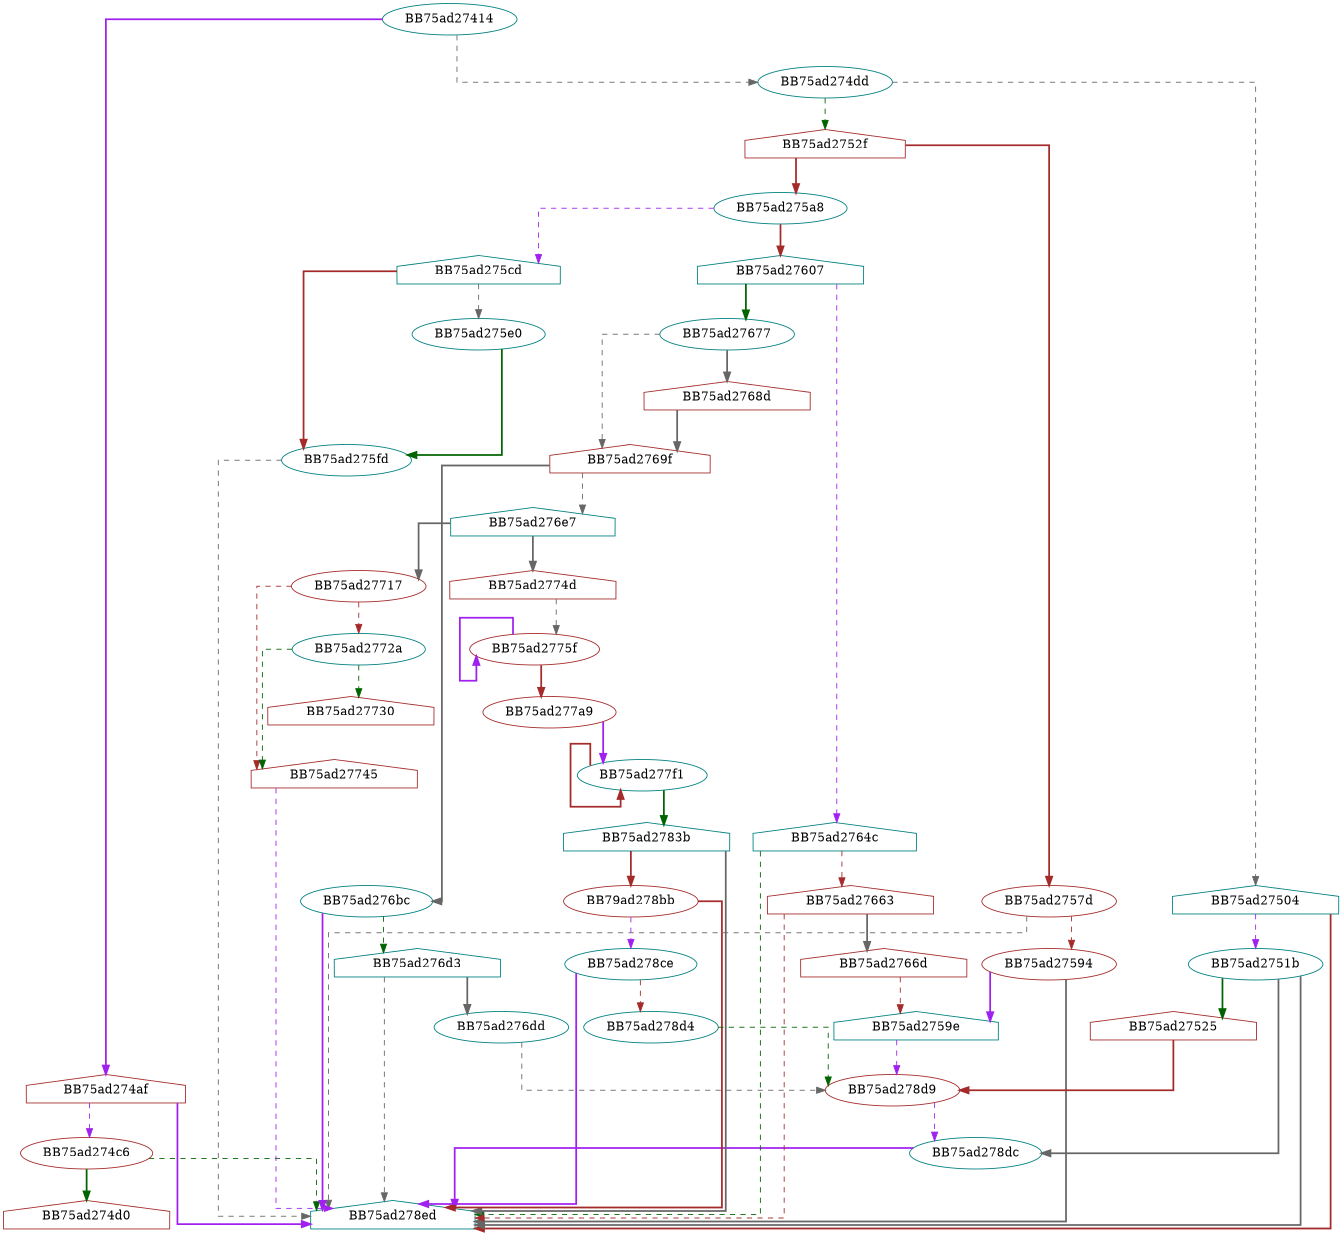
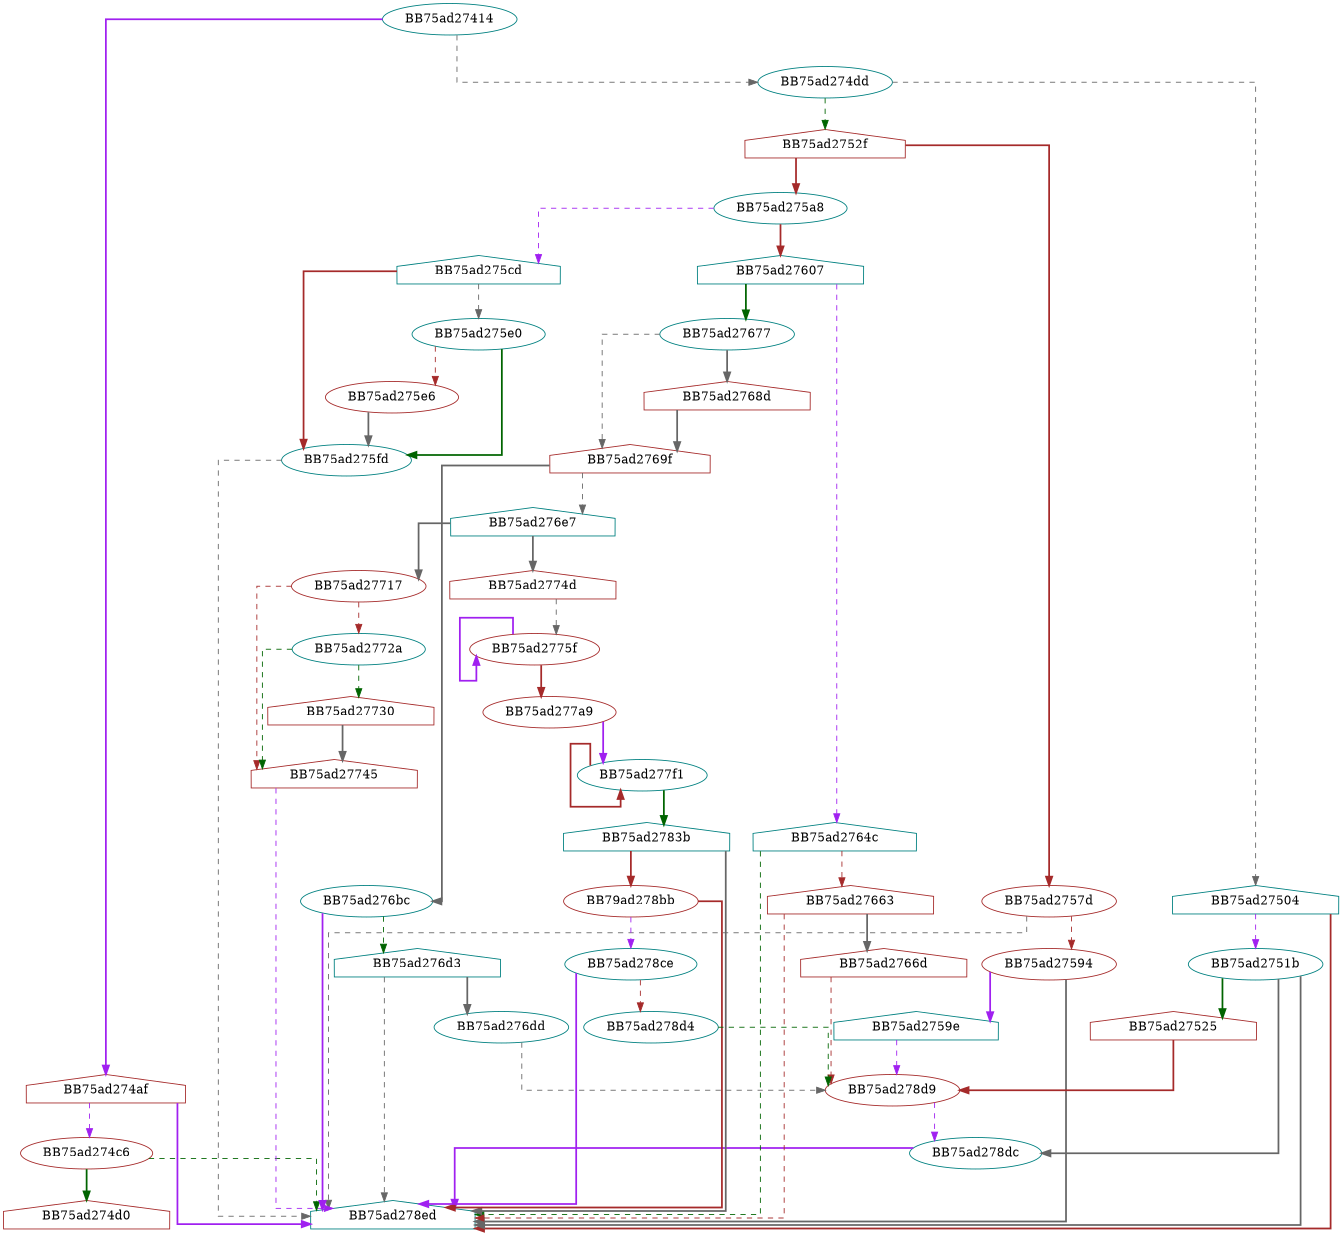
none -> (392, 397)
none -> (343, 738)
(900, 991) -> (831, 1021)
